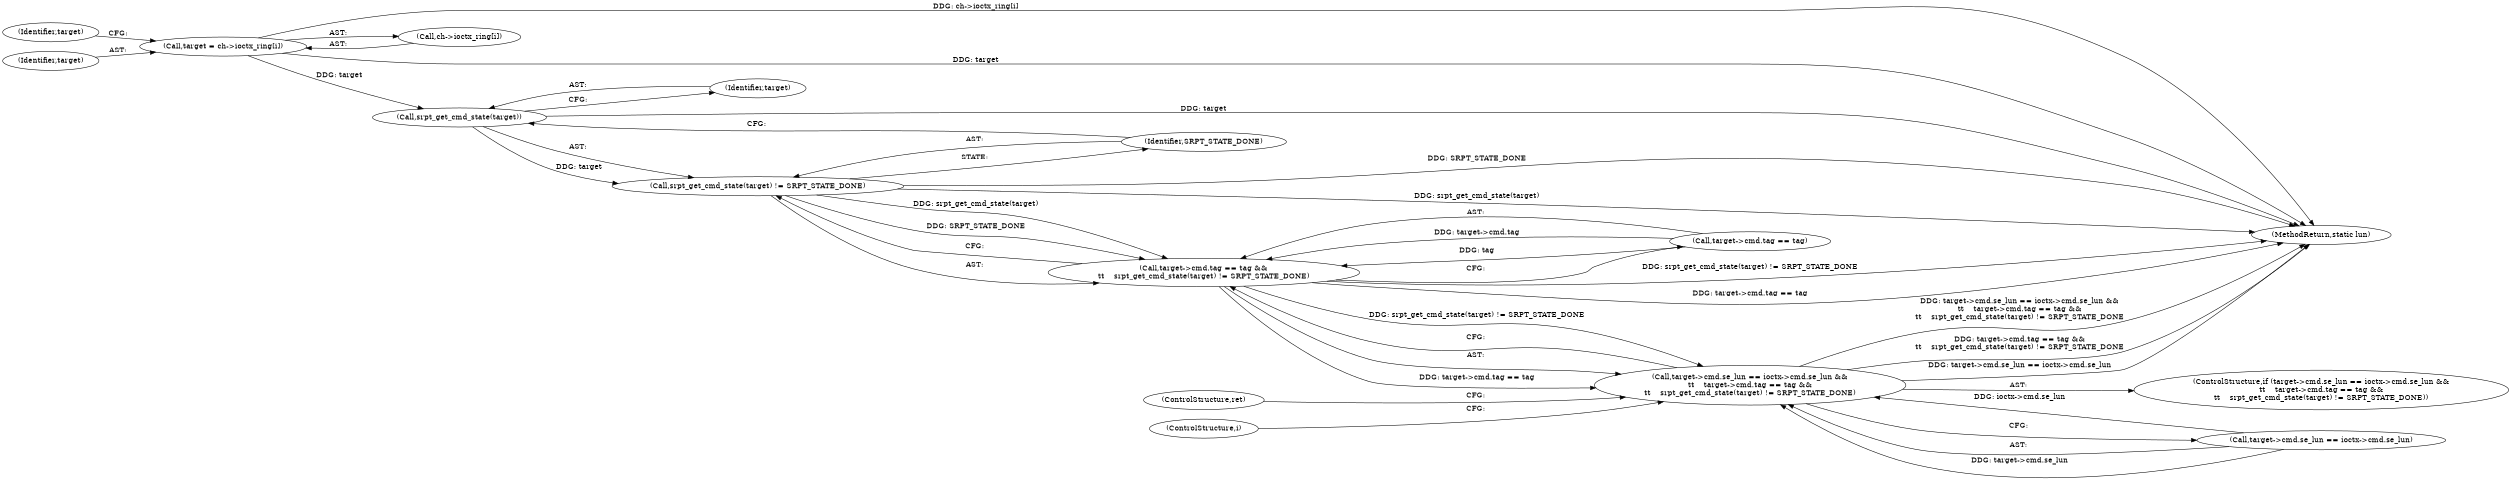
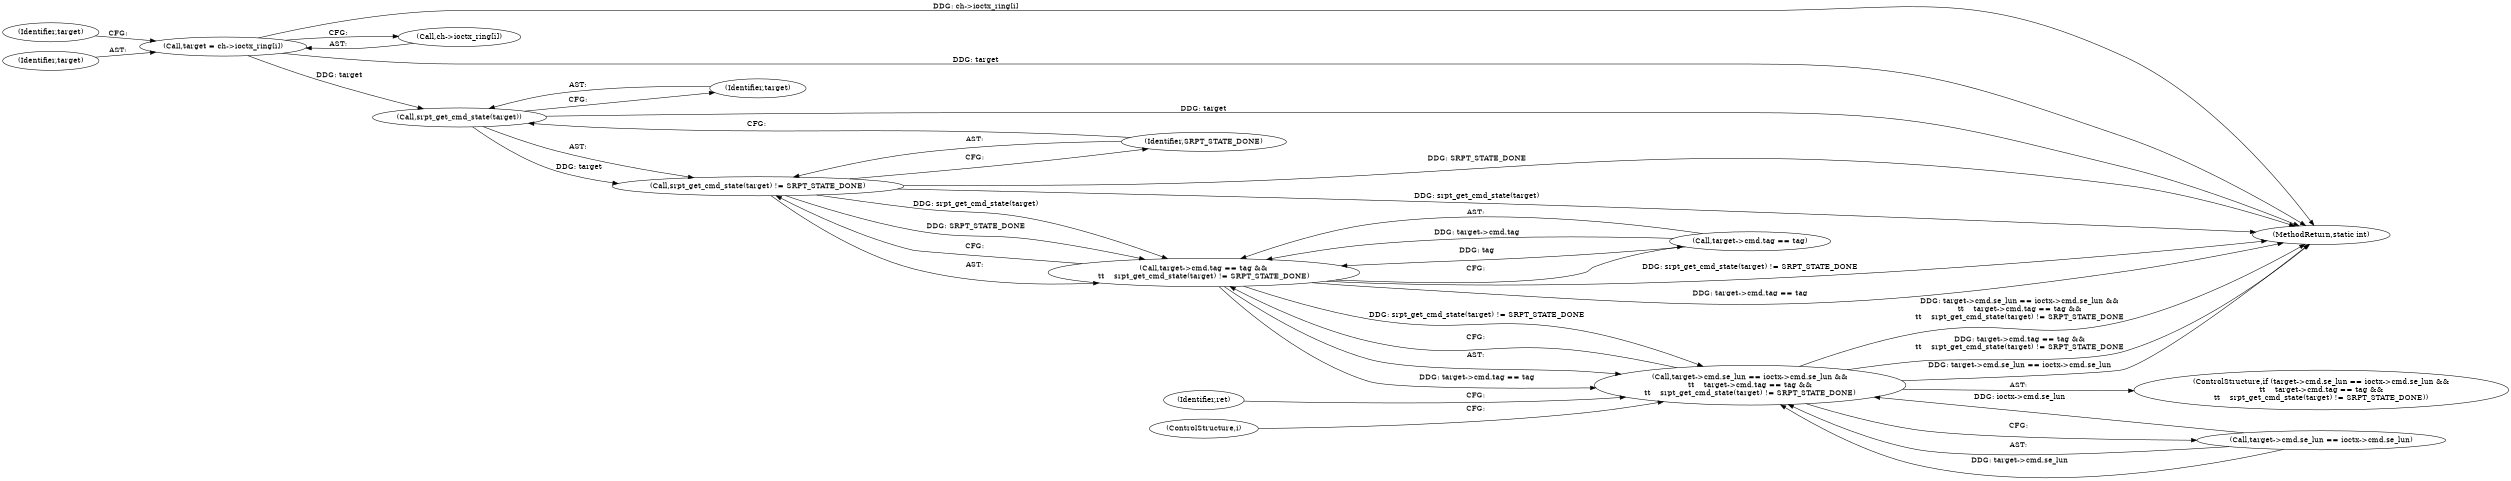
(340, 33) -> (340, 33)
(976, 157) -> (976, 157)
(2321, 235) -> (2321, 235)
(1204, 400) -> (1204, 400)
